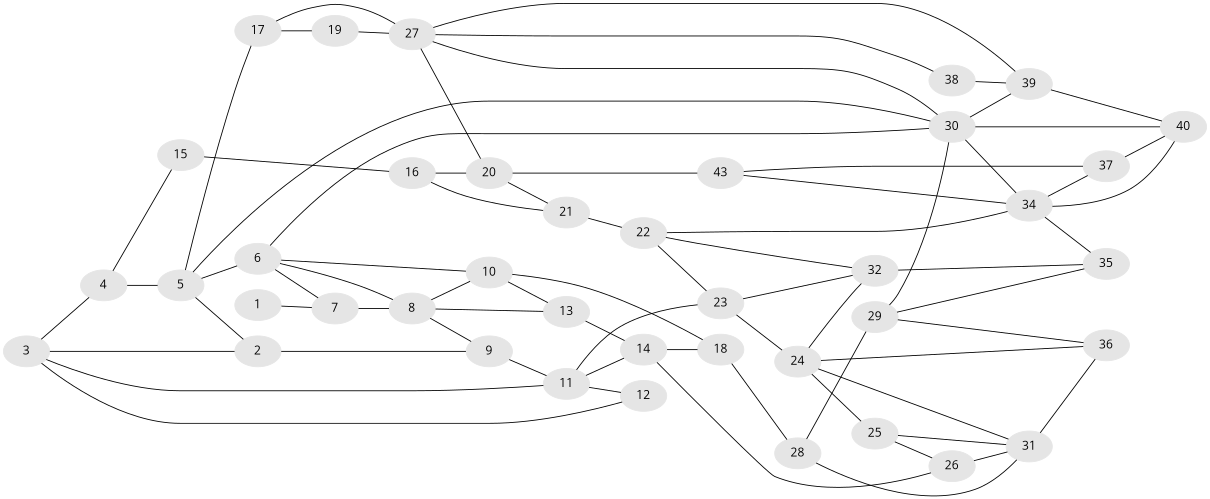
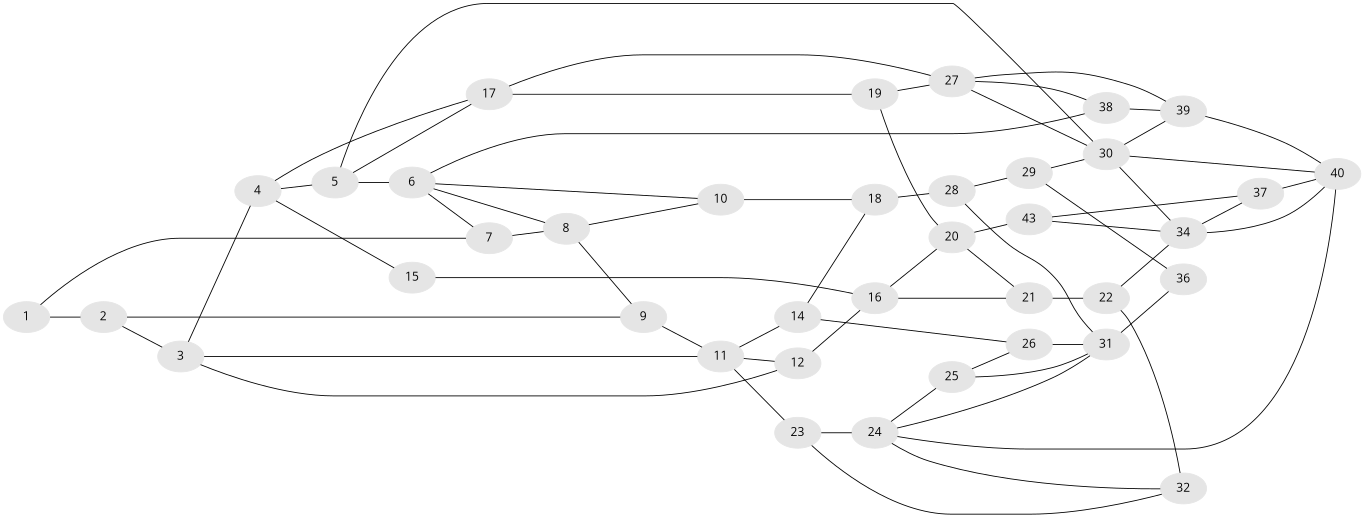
(448, 98) -> (904, 170)
none -> (369, 134)
(581, 134) -> (755, 134)
(1106, 264) -> none
(682, 268) -> none
(566, 312) -> none
(219, 318) -> (65, 317)
none -> (836, 331)
(952, 353) -> (1203, 445)
